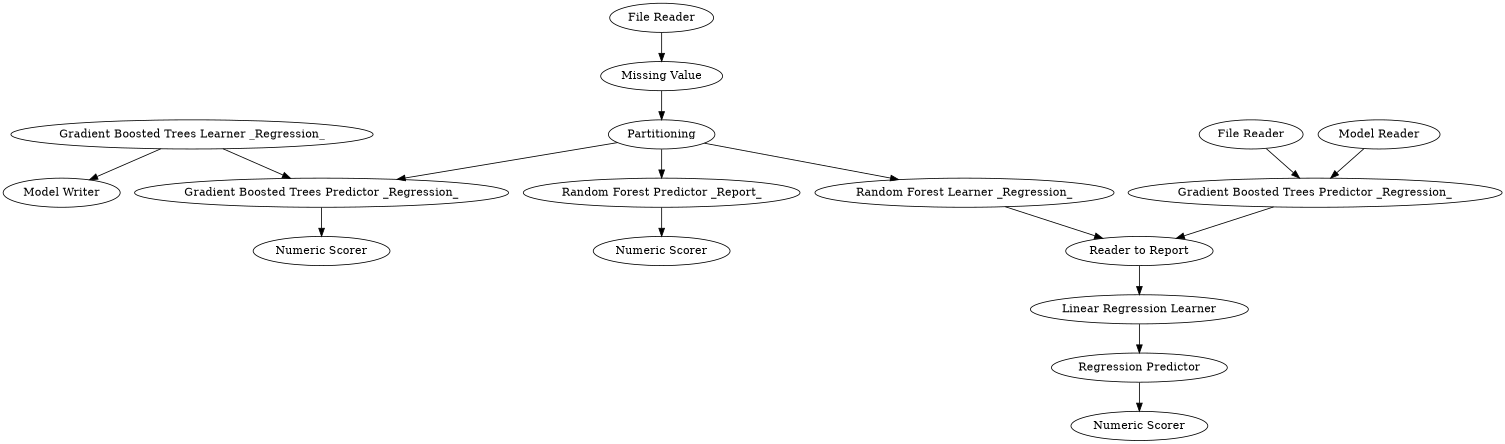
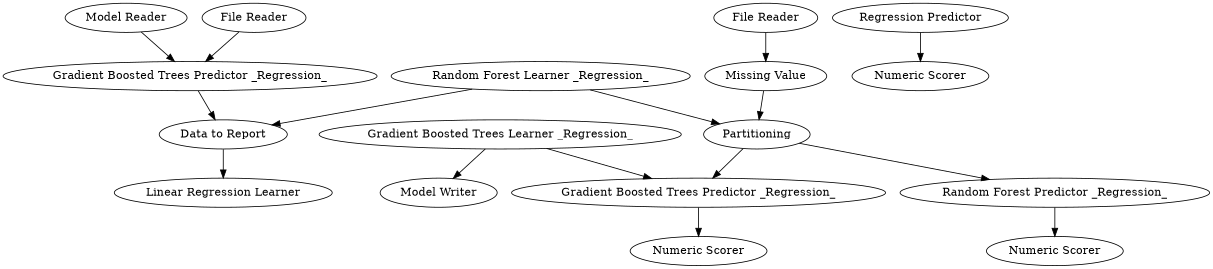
(797, 161) -> (651, 106)
(662, 193) -> (1055, 193)
(1139, 251) -> (223, 134)
(1139, 334) -> none
